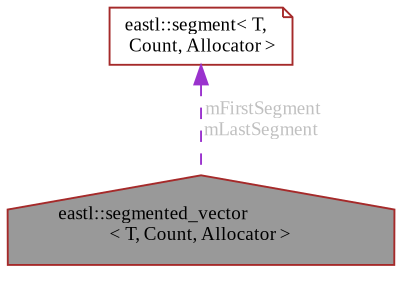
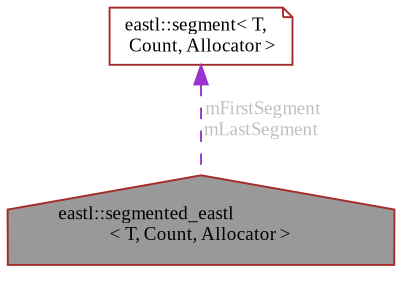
(201, 225) -> (201, 225)
